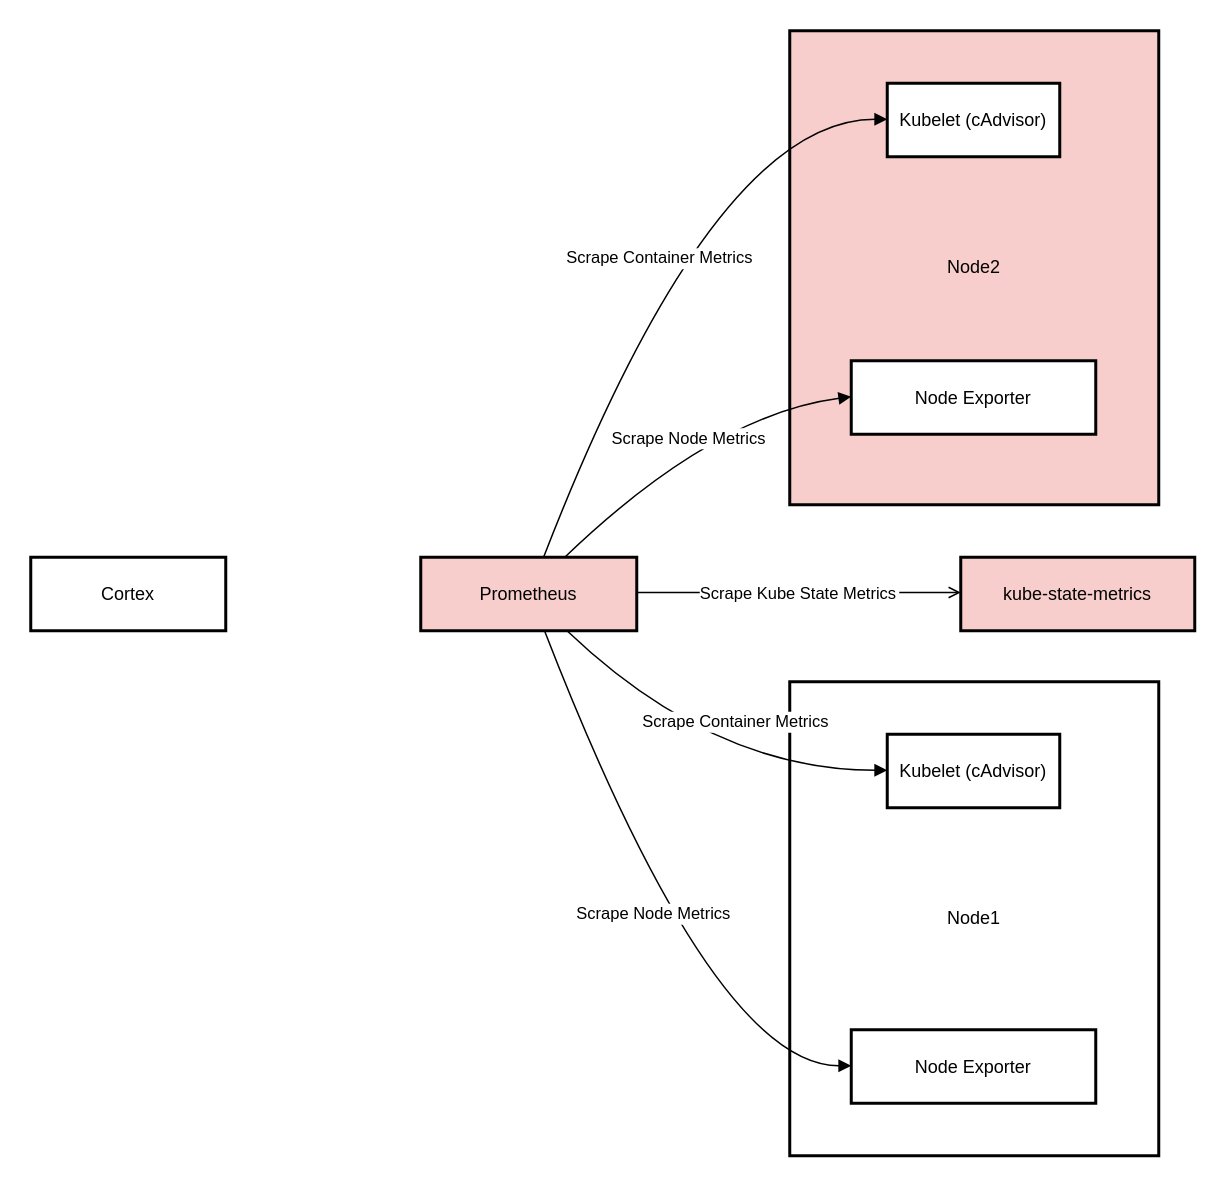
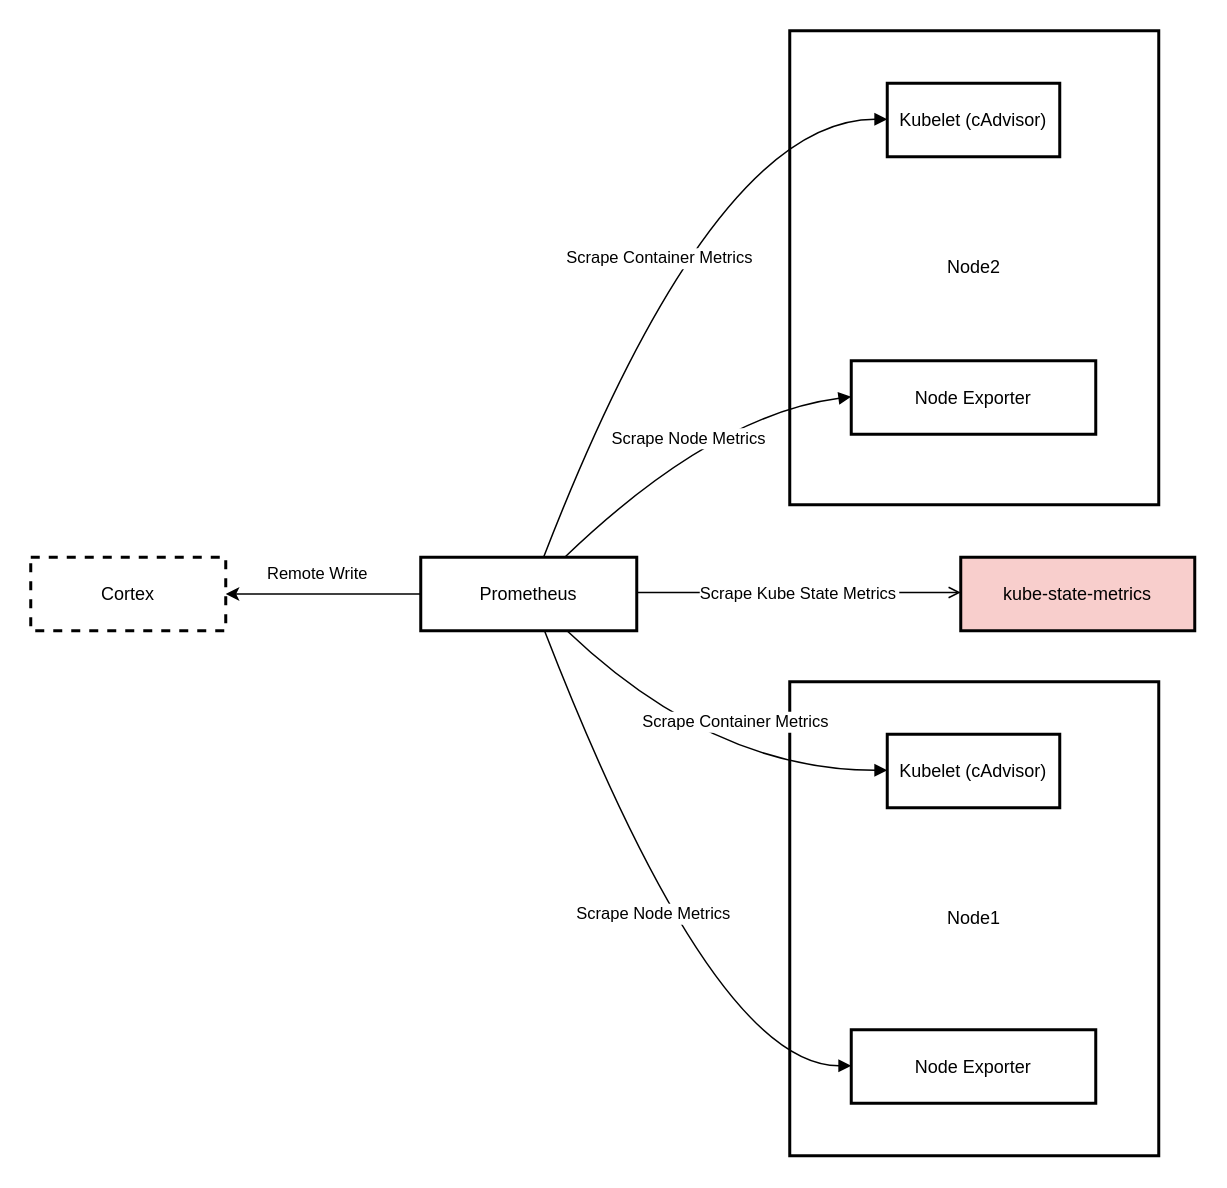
(974, 268) -> (974, 268)
(128, 594) -> (128, 594)
none -> (328, 594)
(529, 594) -> (529, 594)
